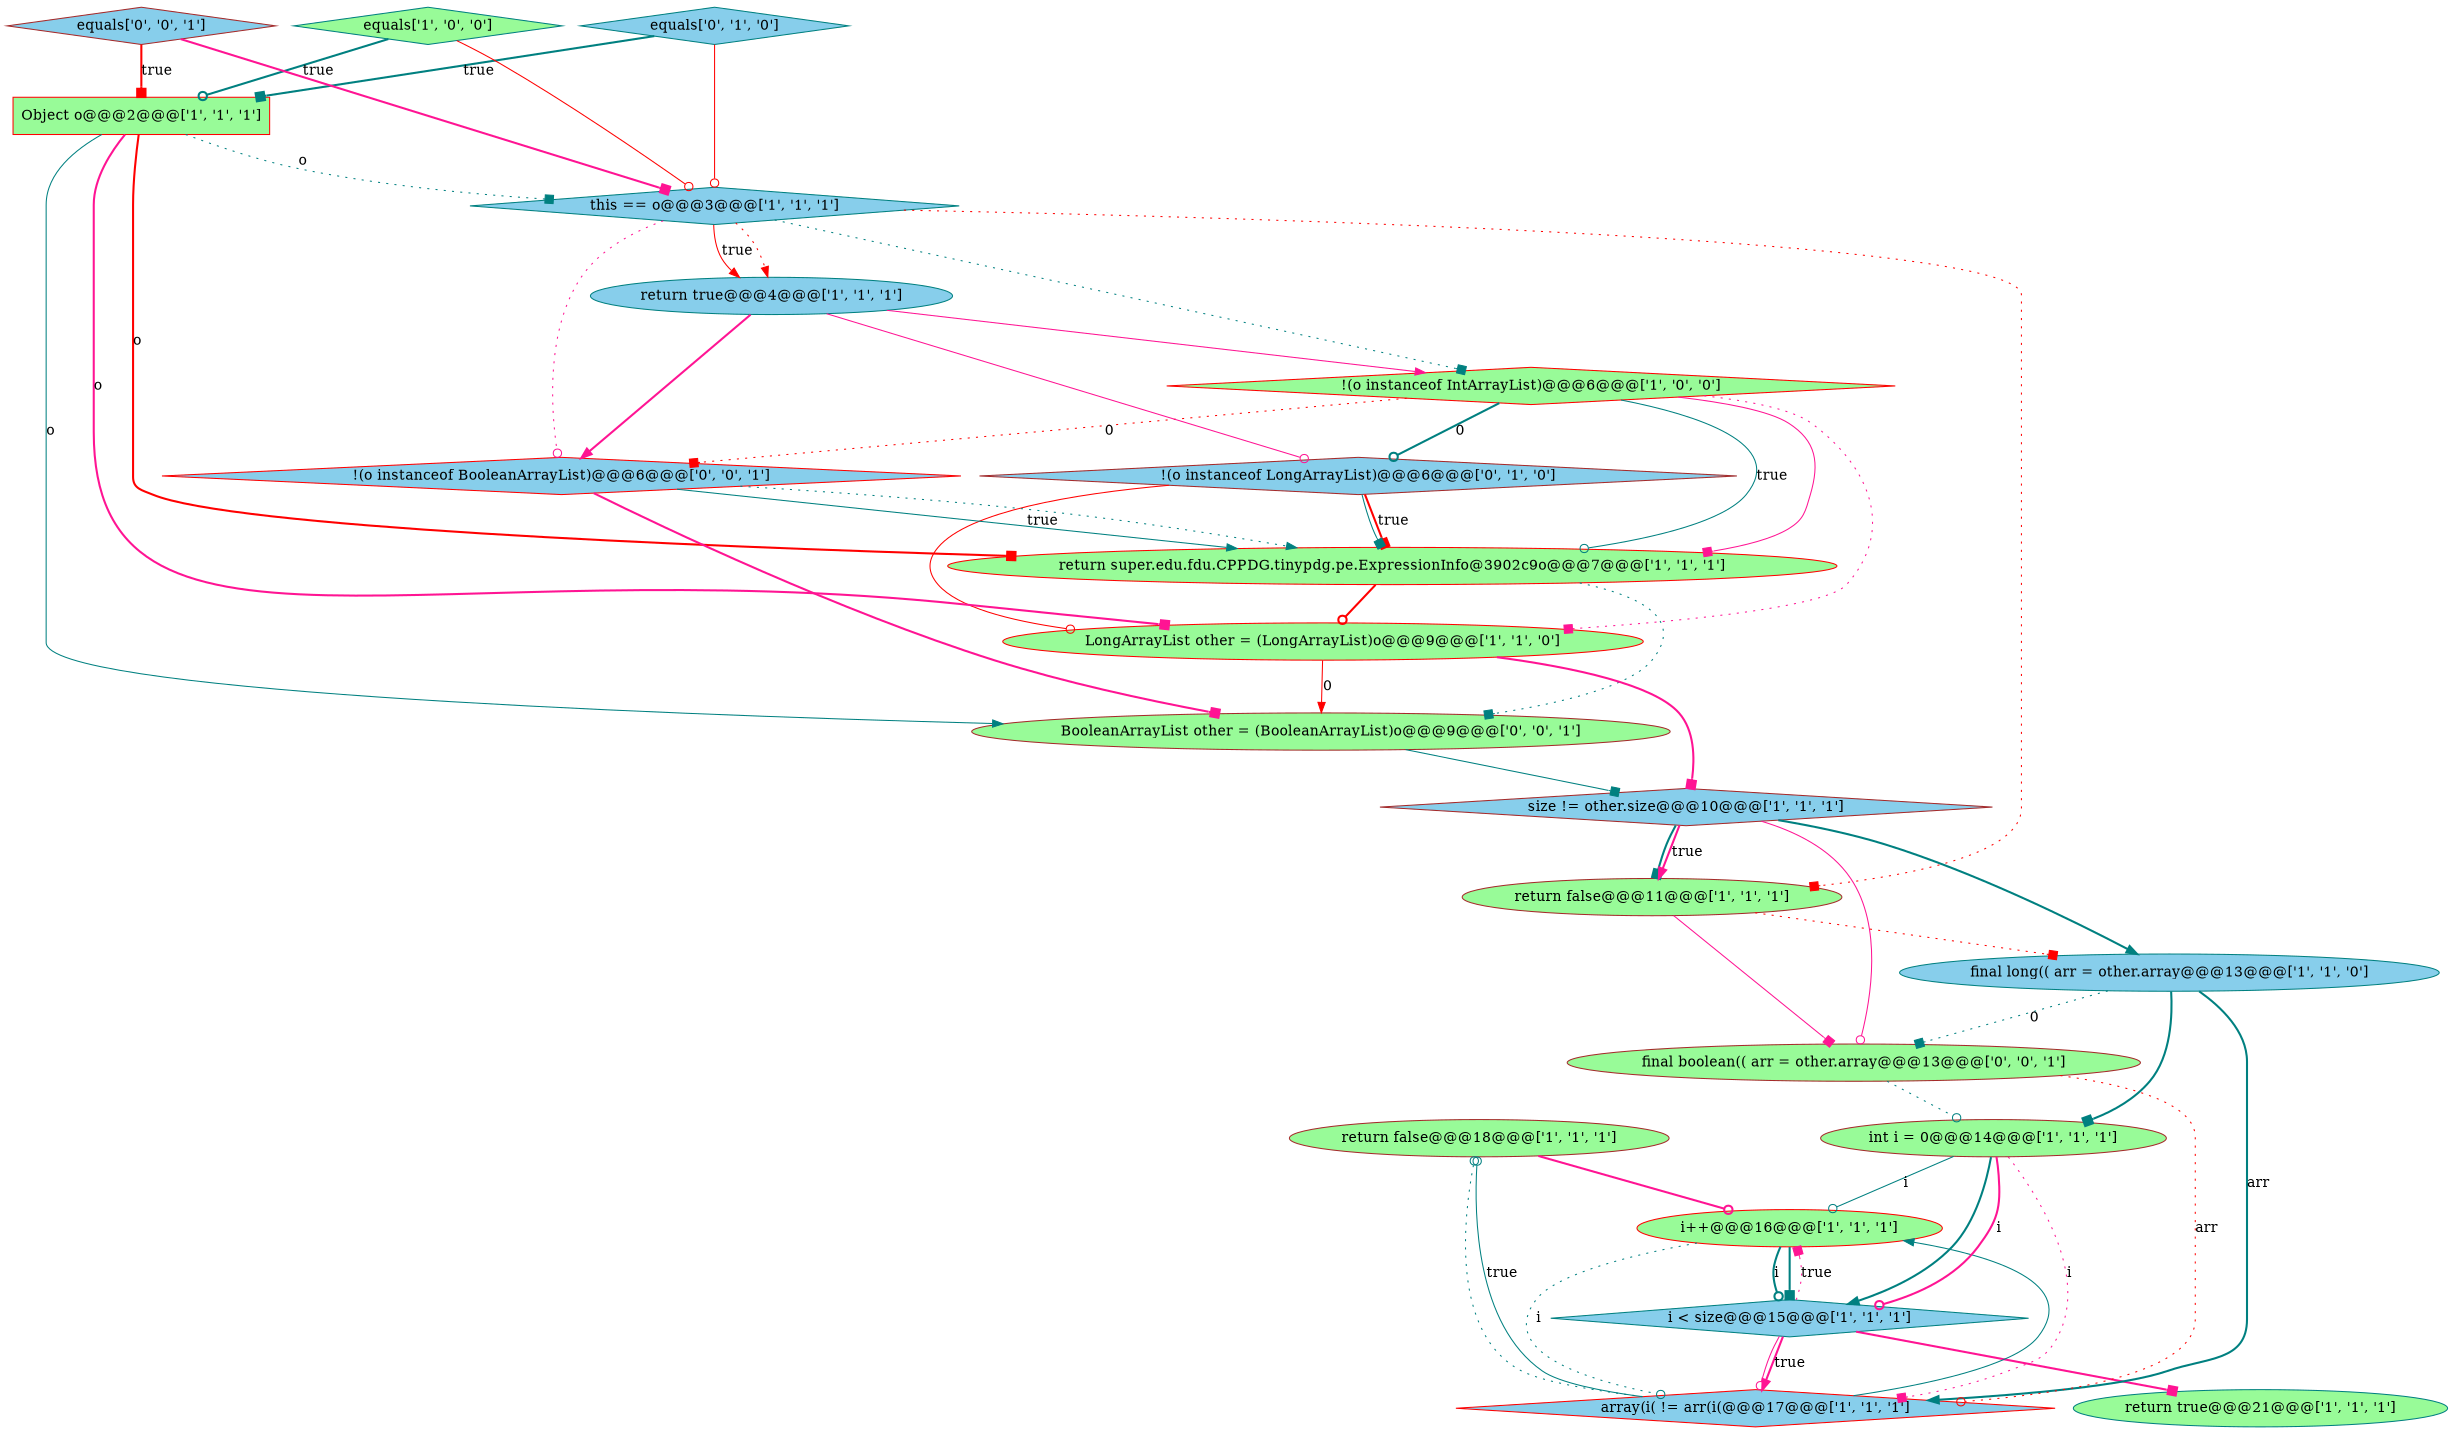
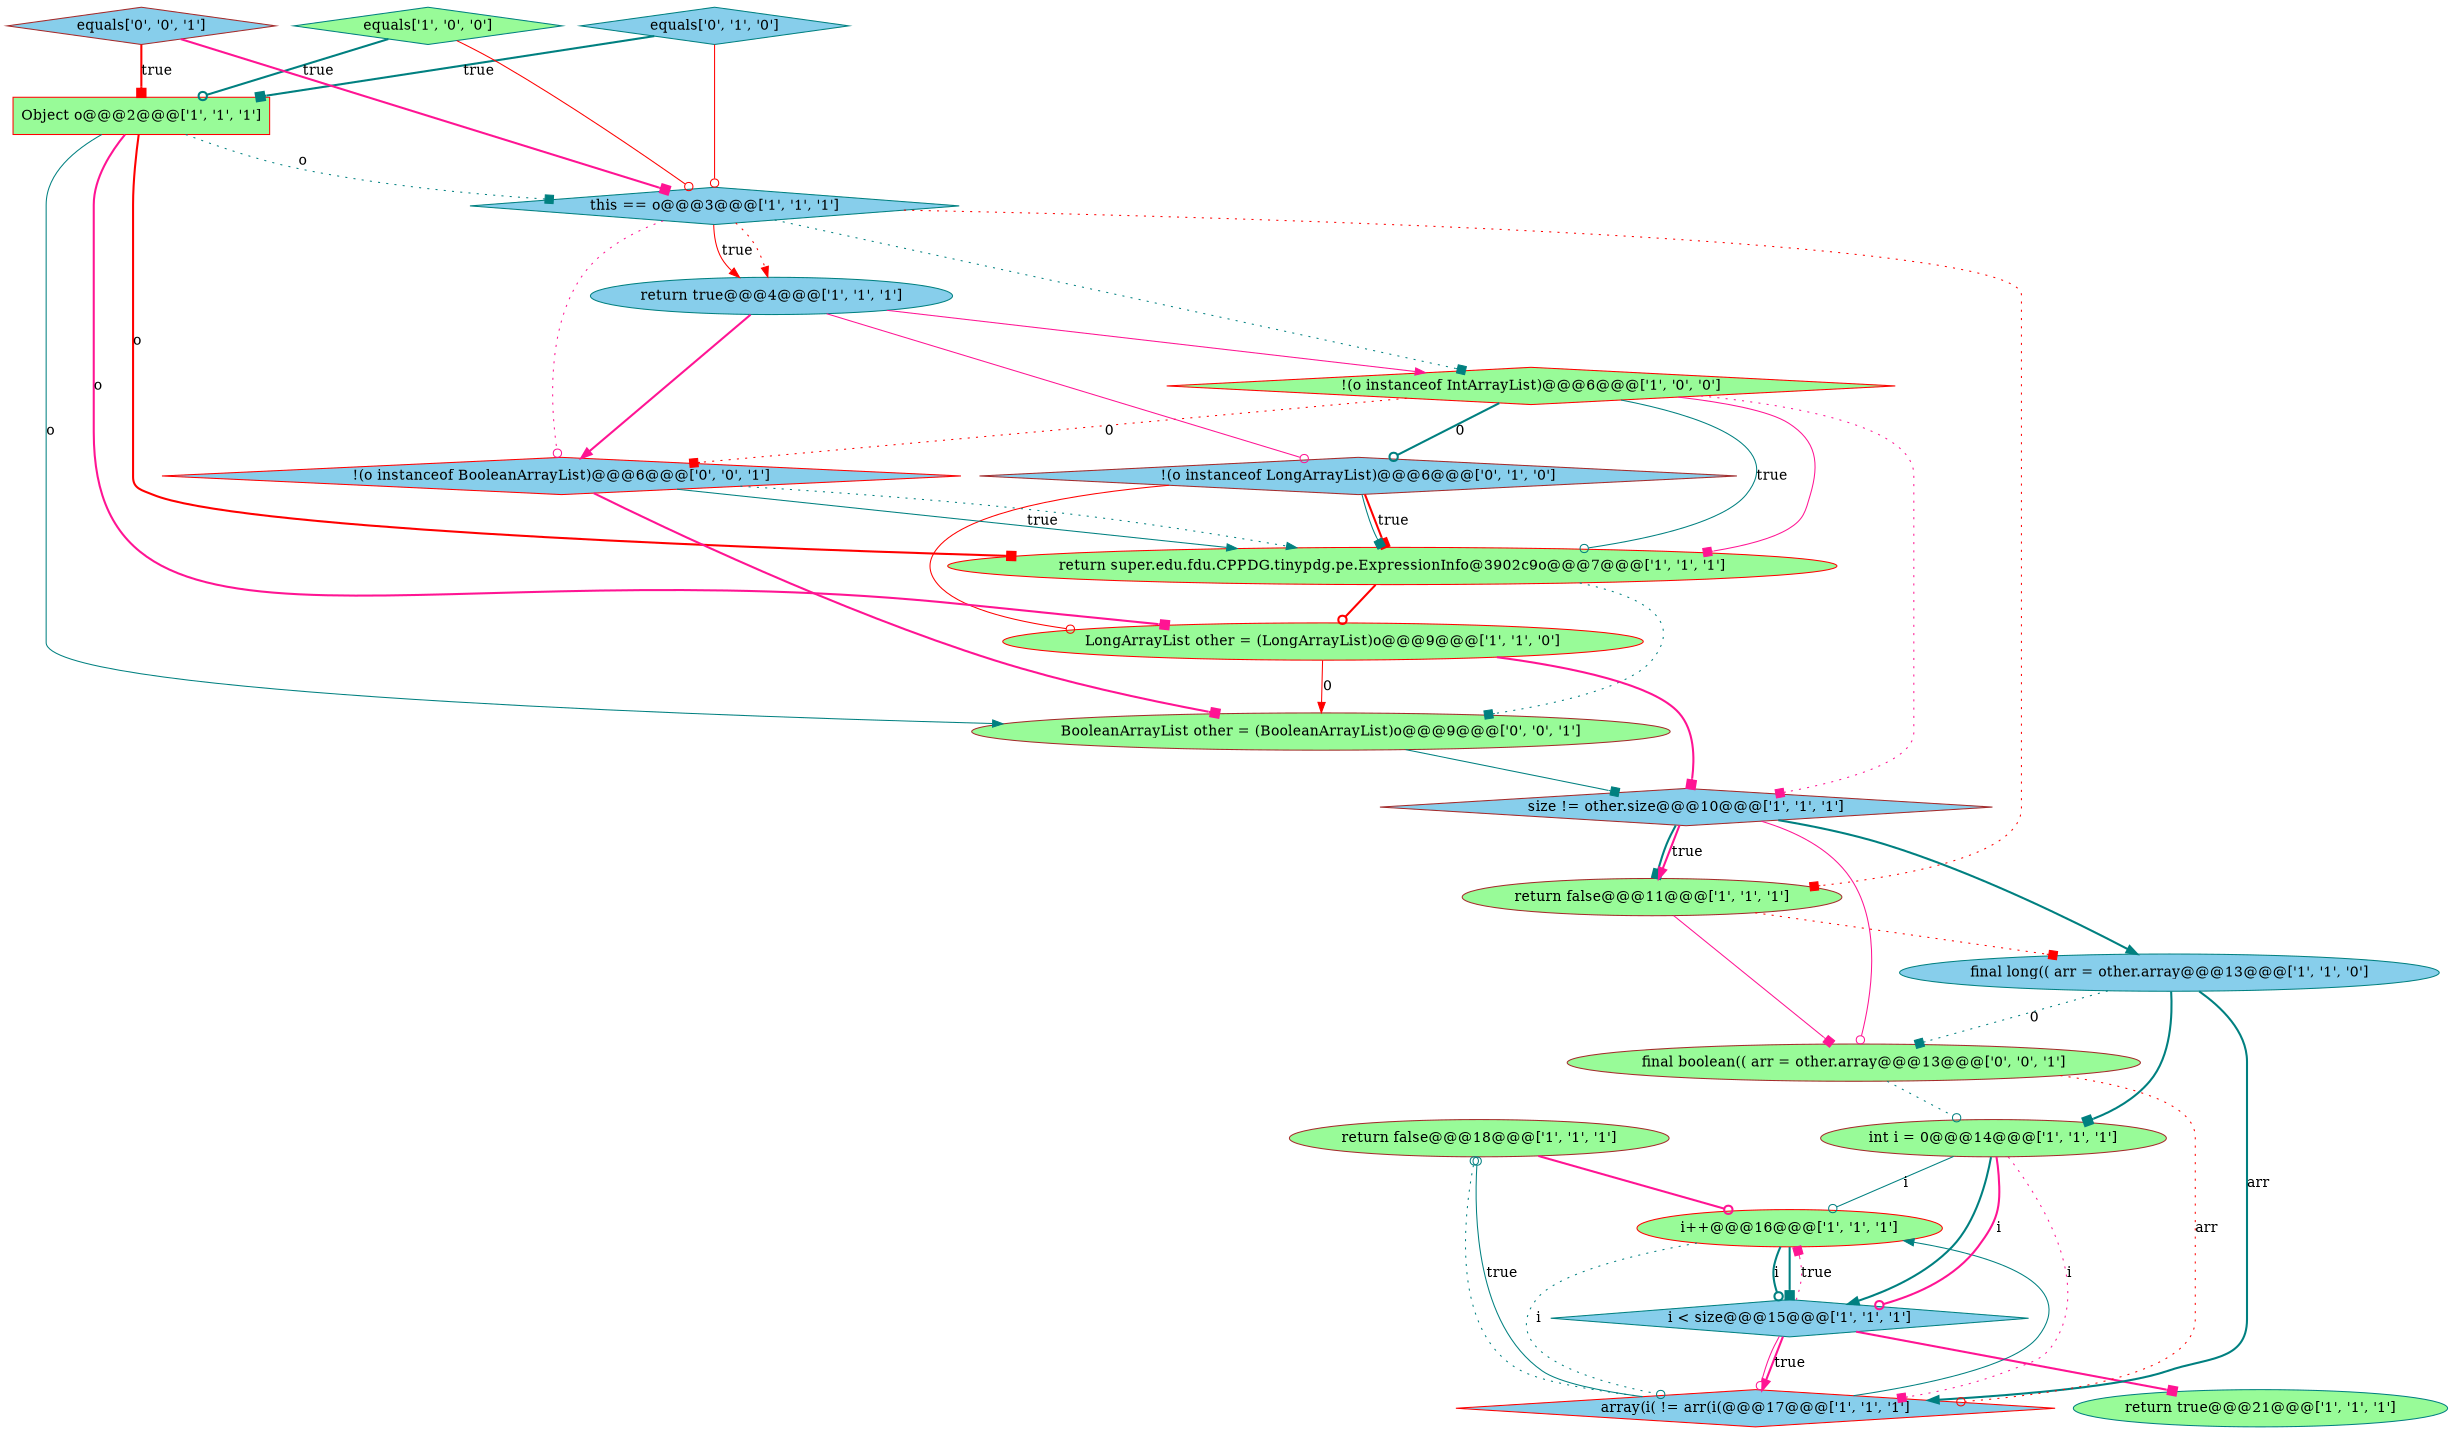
(1854, 575) -> (1914, 558)
